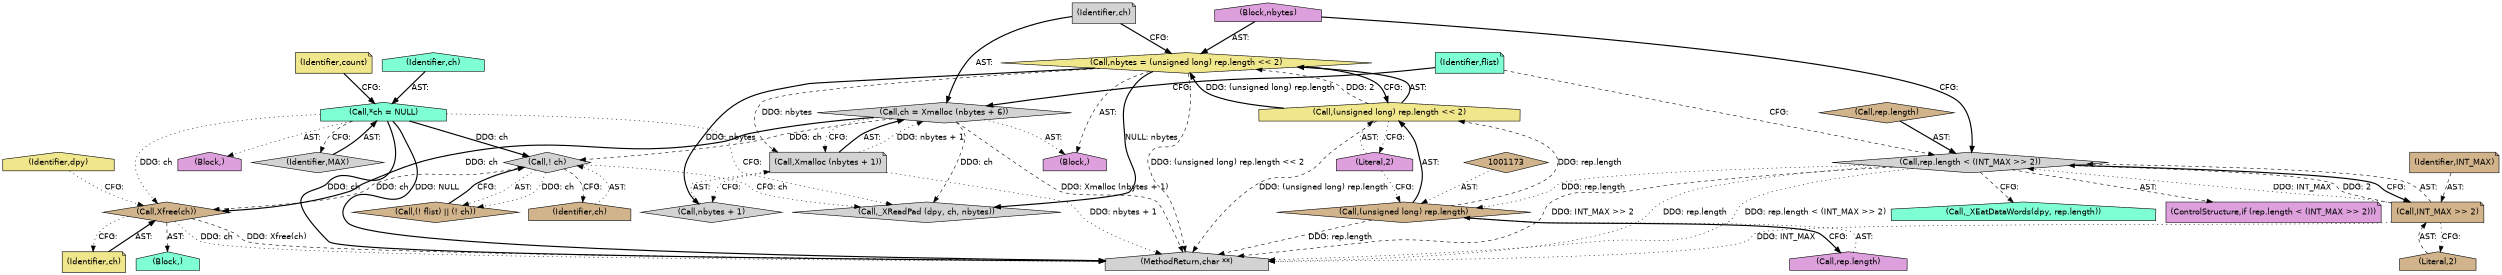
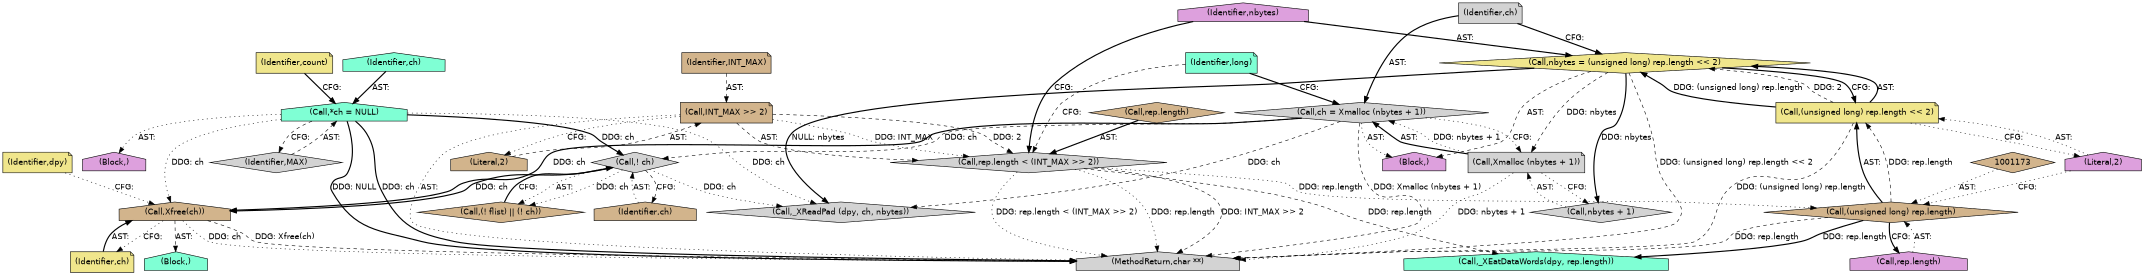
(1268, 13) -> (1243, 13)
(1470, 63) -> (1221, 63)
(944, 113) -> (1362, 113)
(1389, 113) -> (1857, 113)
(354, 142) -> (313, 142)
(58, 163) -> (37, 163)
(754, 163) -> (769, 163)
(2316, 176) -> none
(371, 186) -> (446, 196)
(772, 187) -> (720, 187)
(2011, 187) -> (1400, 212)
(167, 212) -> (175, 212)
(2274, 212) -> none
(1786, 237) -> (431, 187)
none -> (1754, 248)
